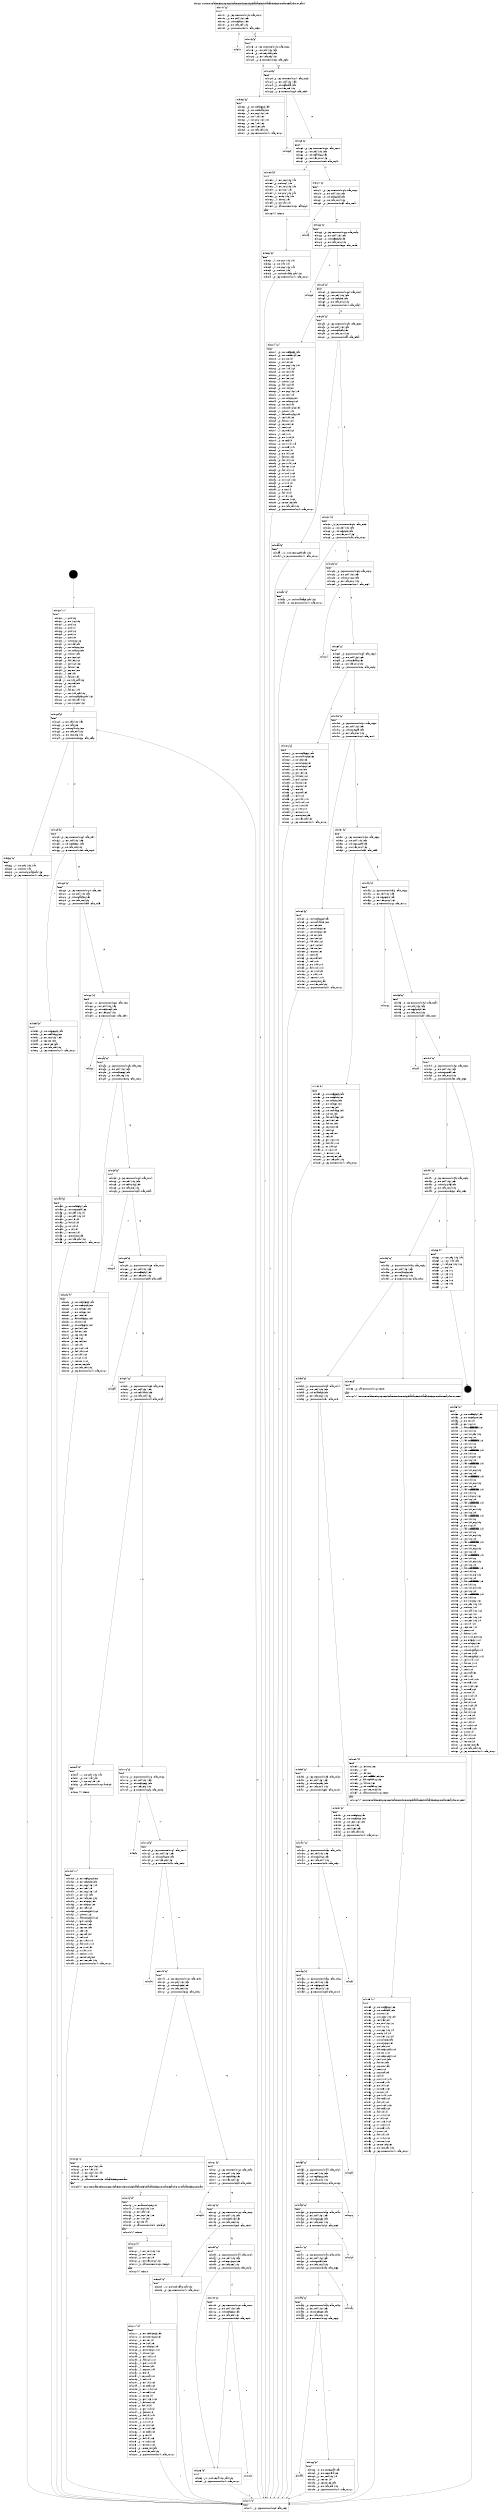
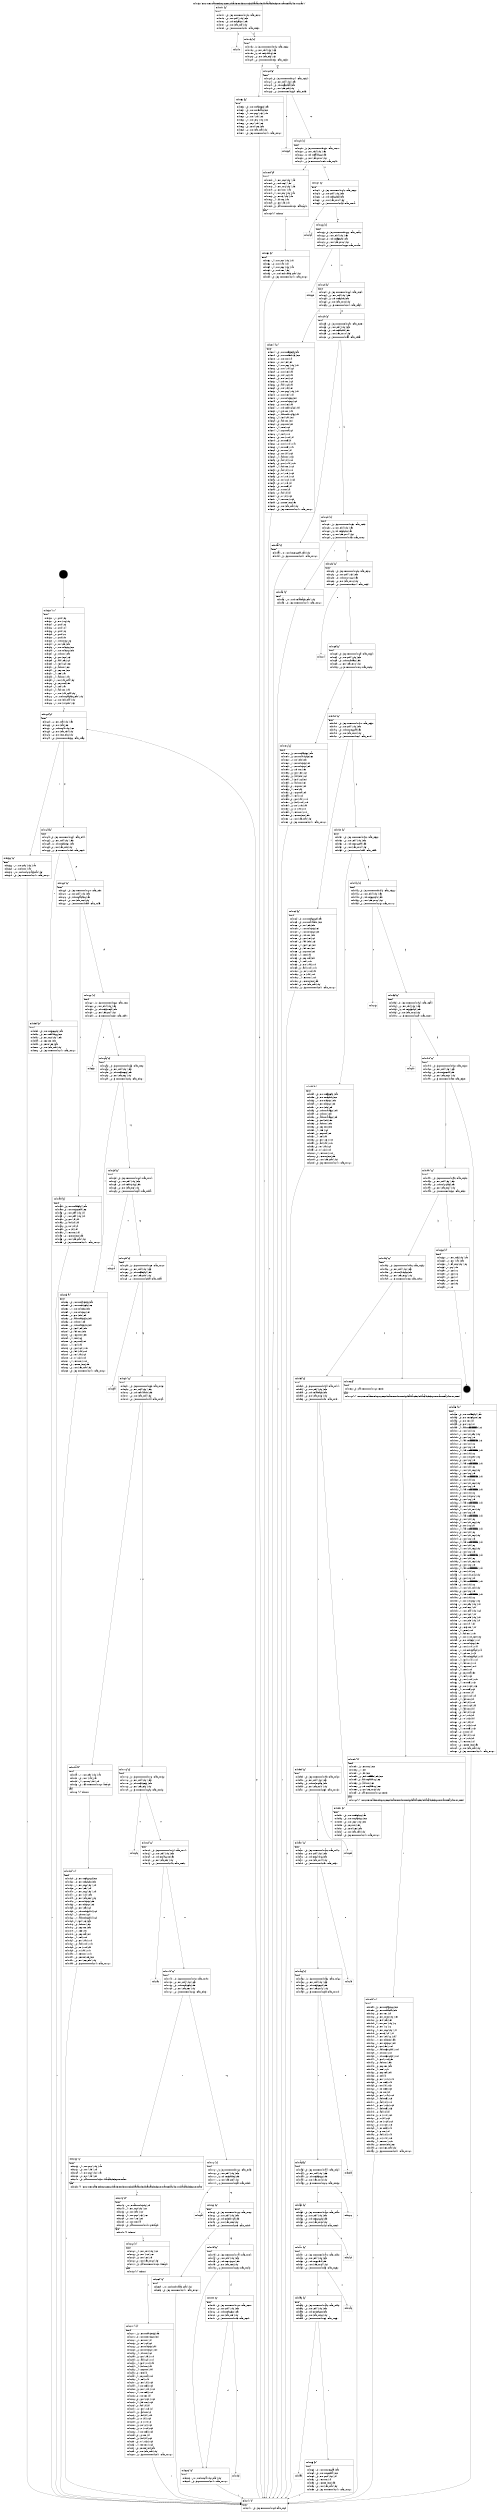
none -> (348, 1853)
